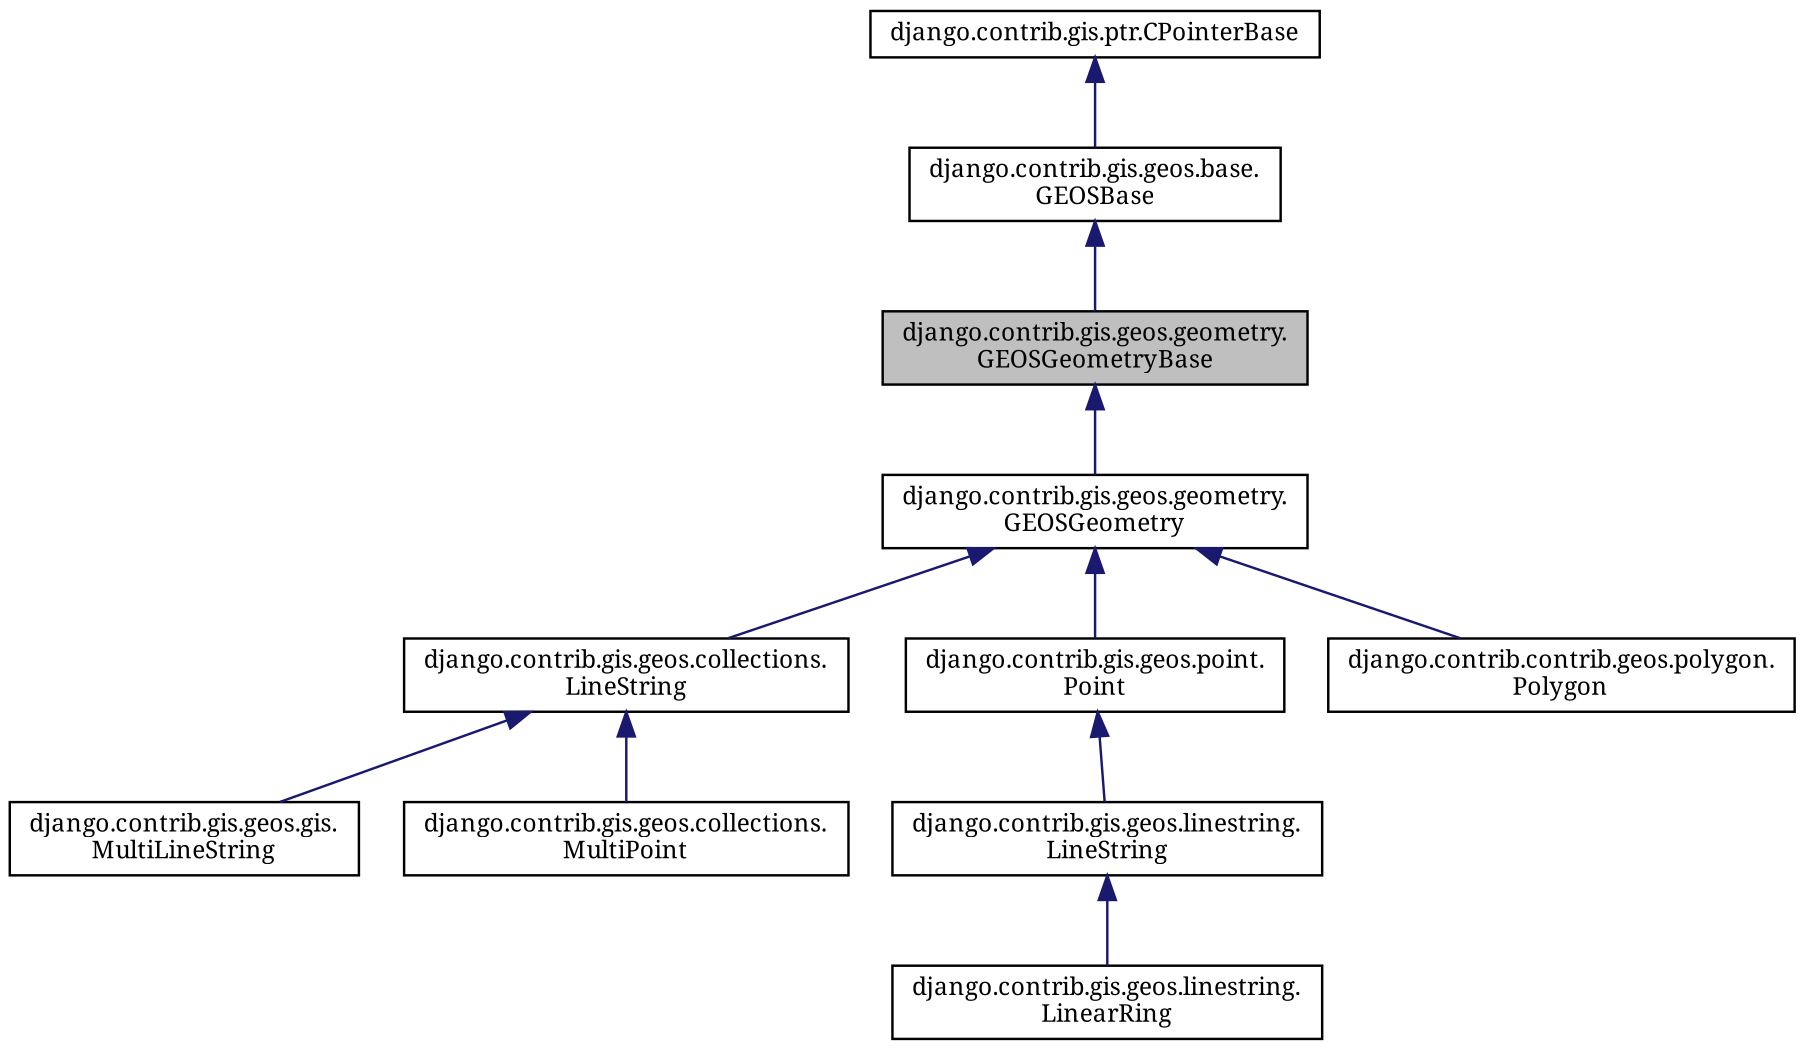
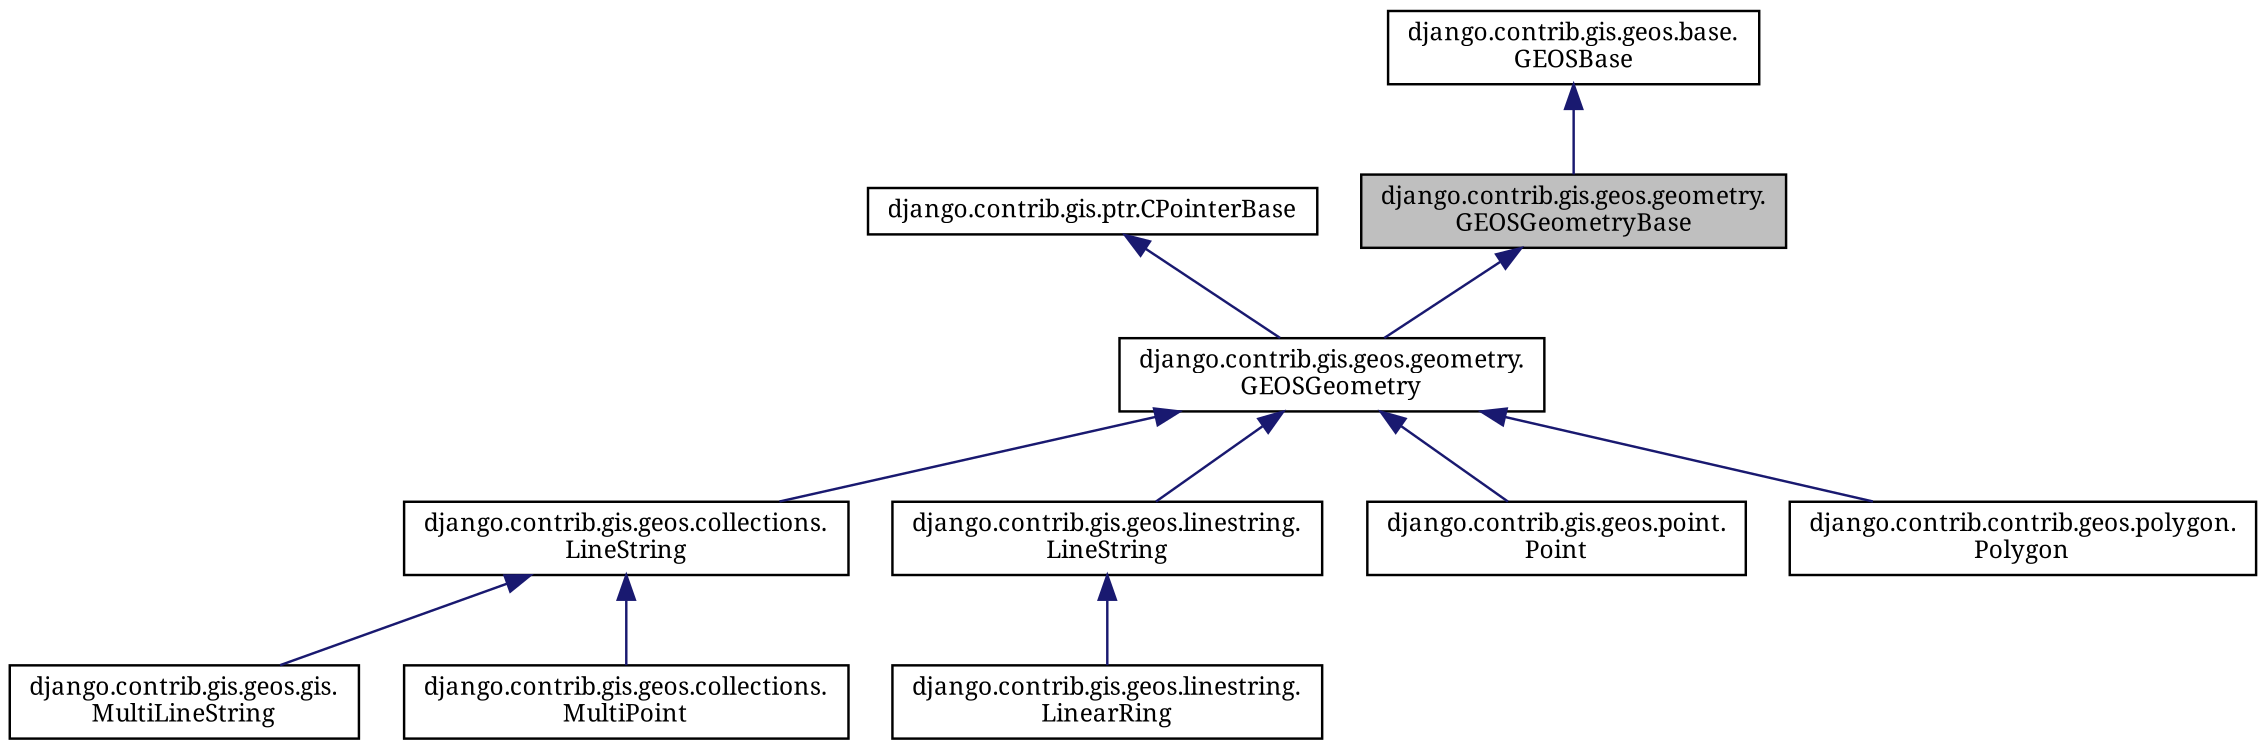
(1095, 115) -> (1213, 293)
(1102, 769) -> (1209, 464)
